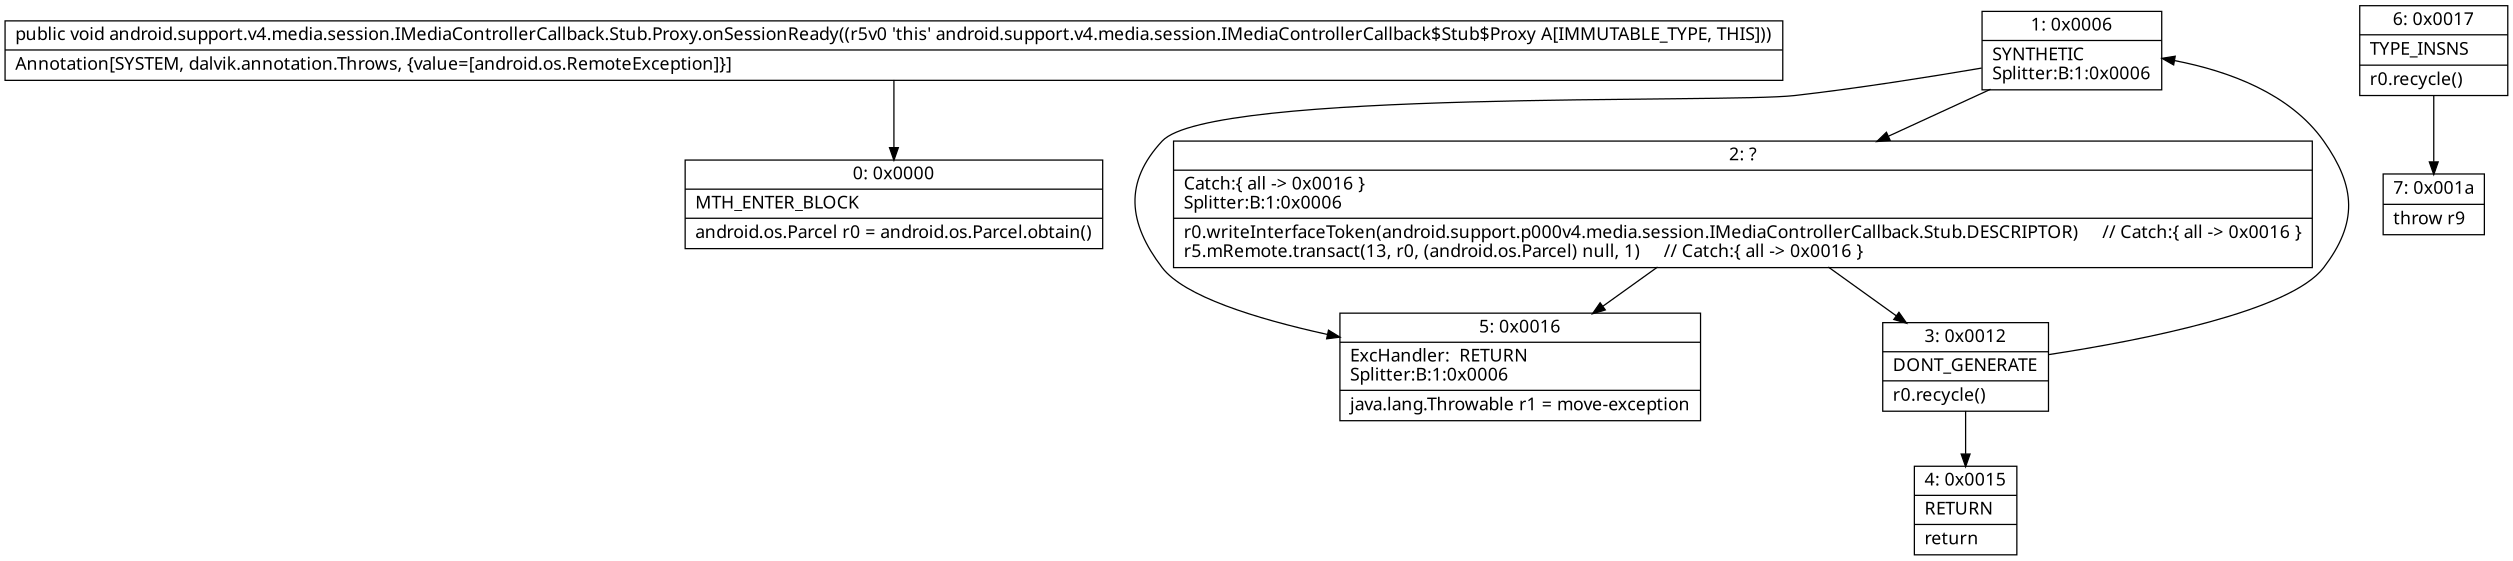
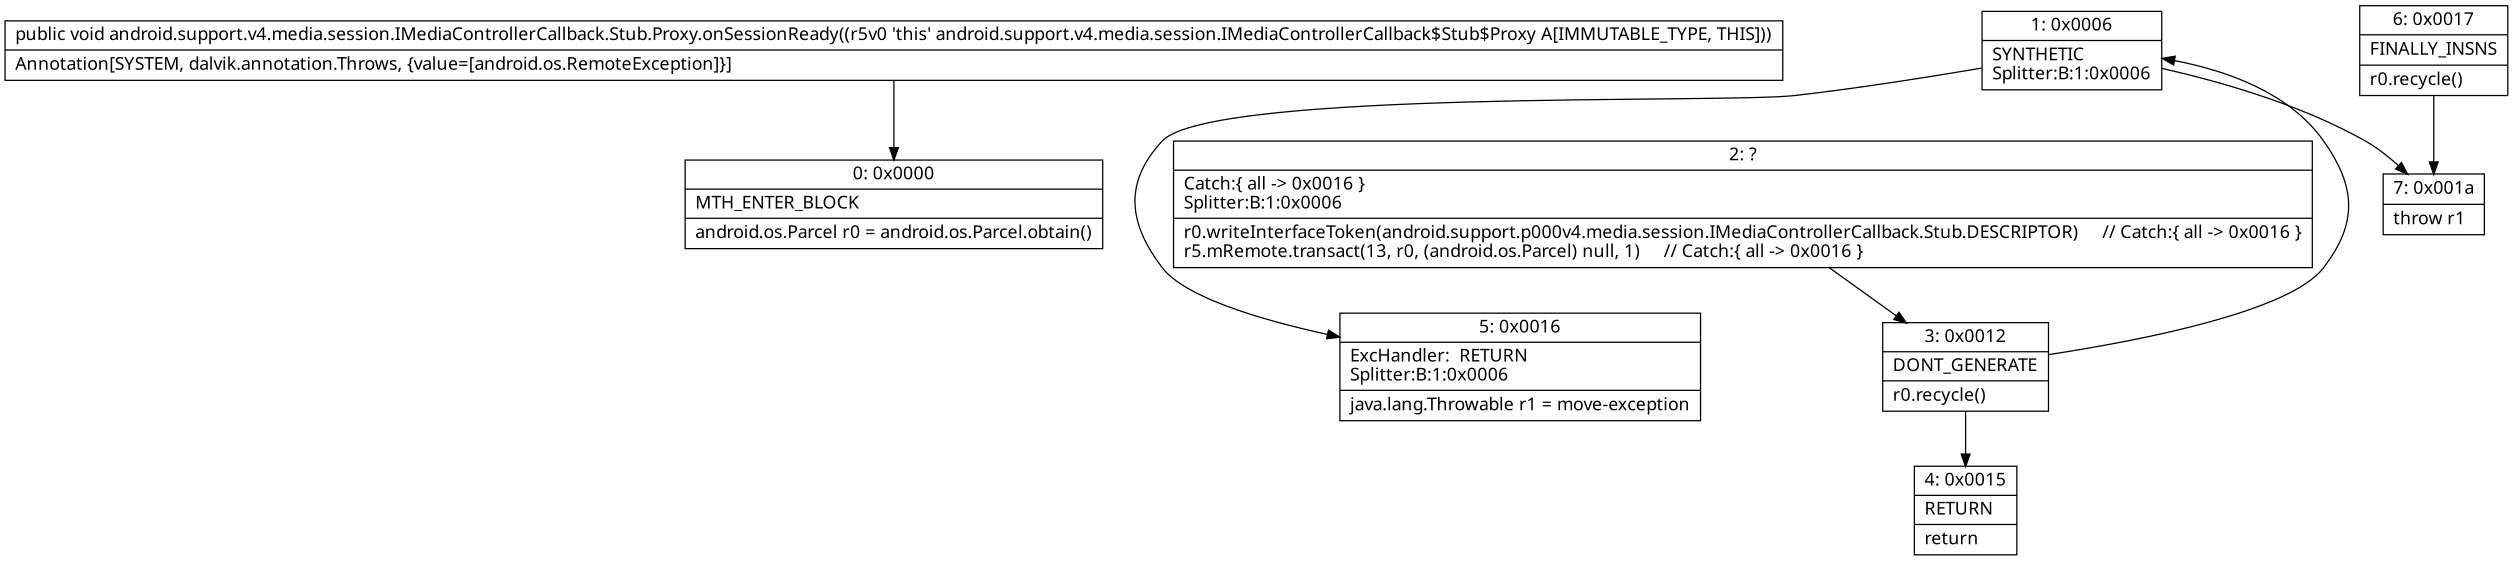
(2420, 49) -> (2434, 49)
(1940, 113) -> (2315, 116)
(2430, 219) -> (2430, 219)
(1630, 287) -> none
